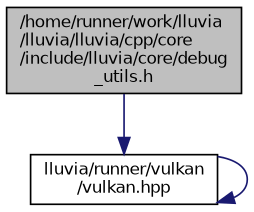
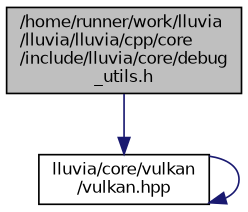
(124, 179) -> (124, 179)
